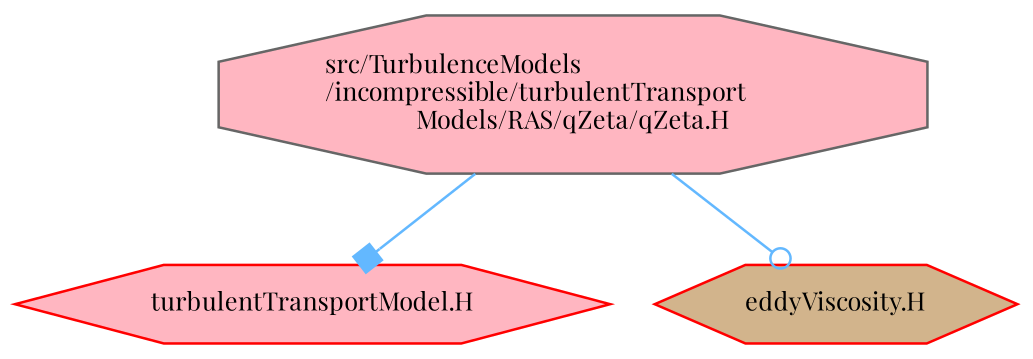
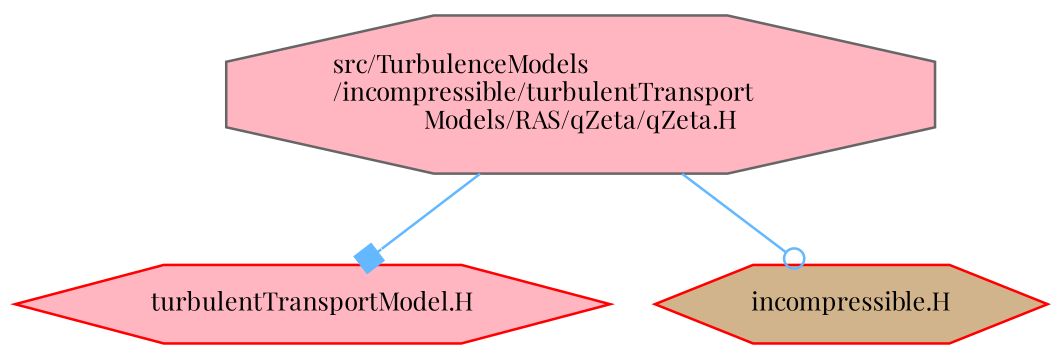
(836, 304) -> (851, 304)
